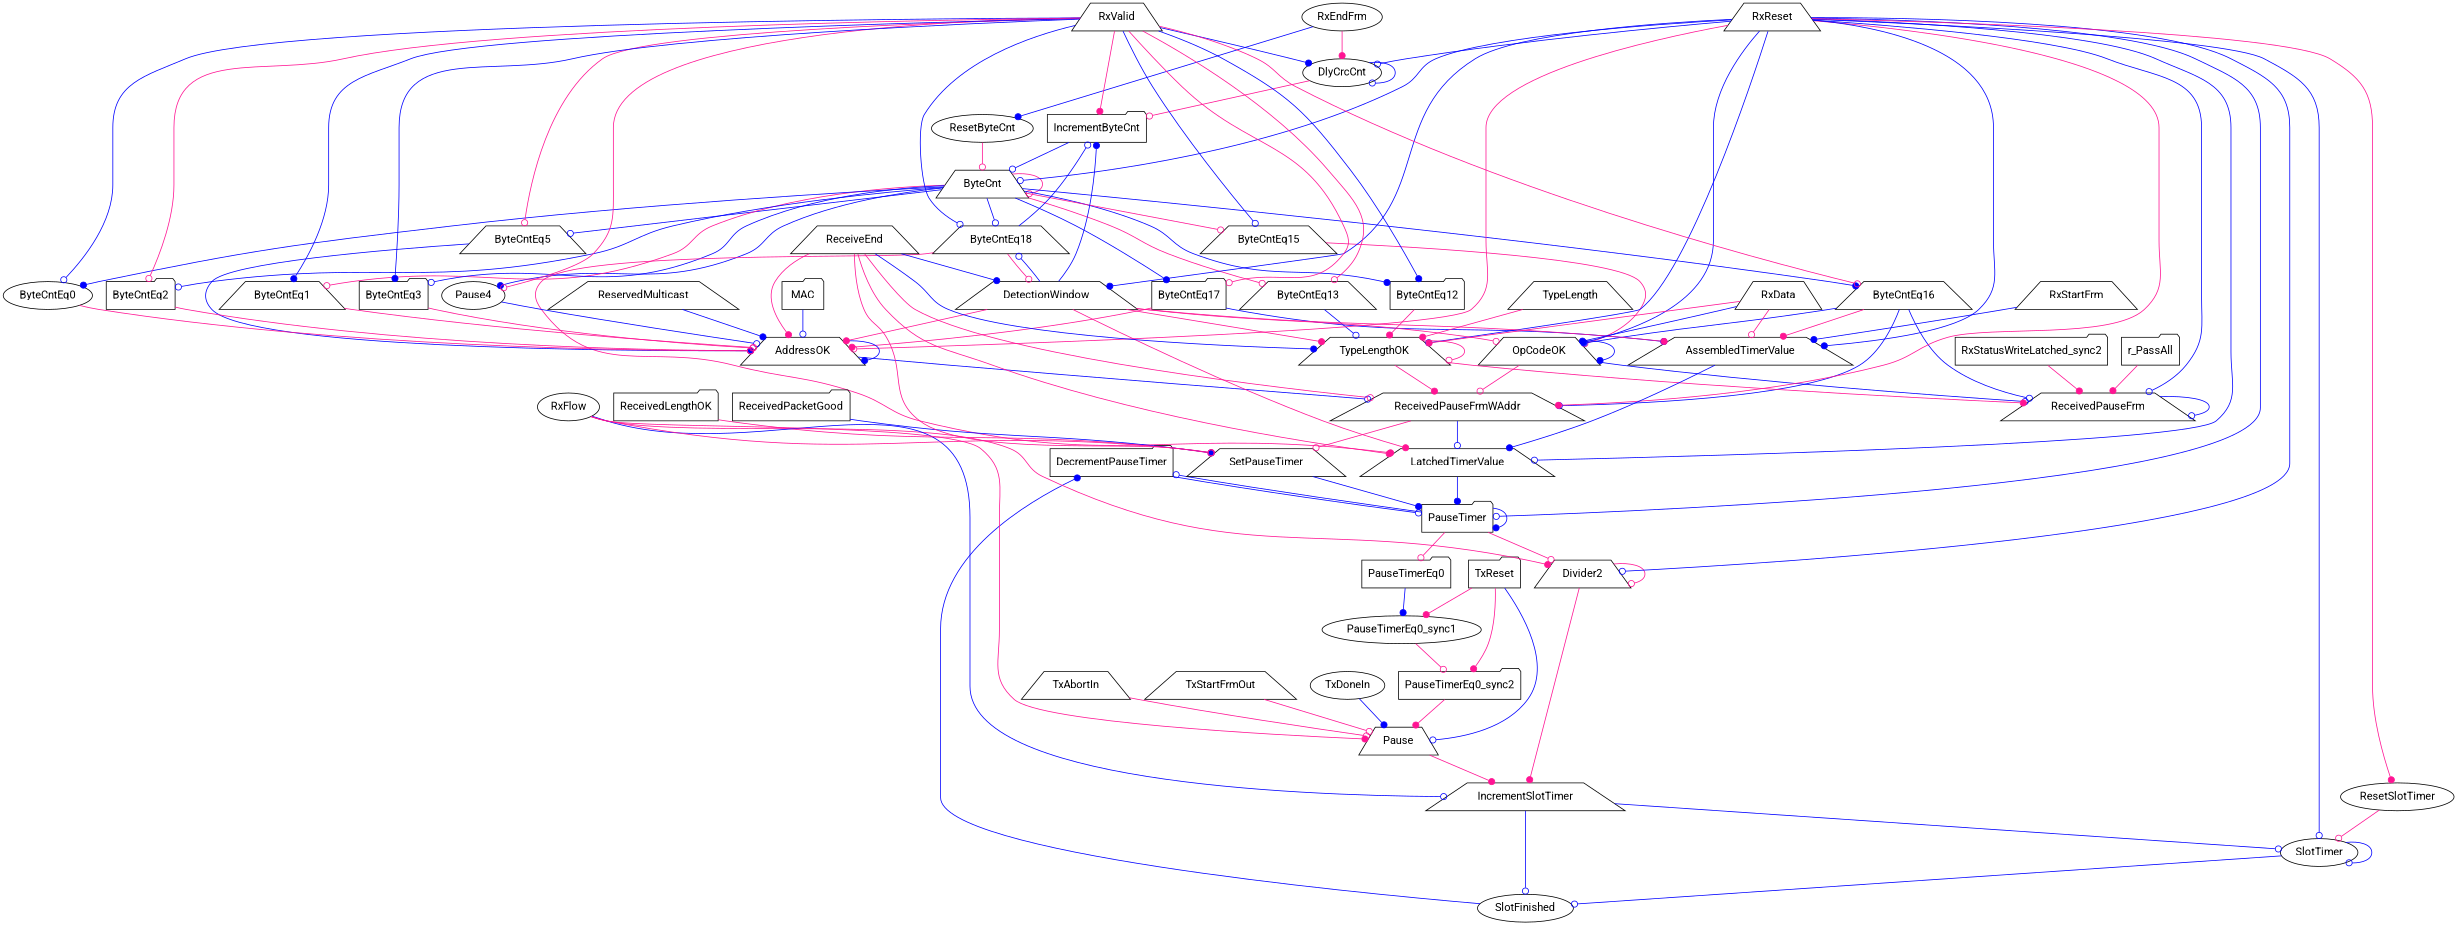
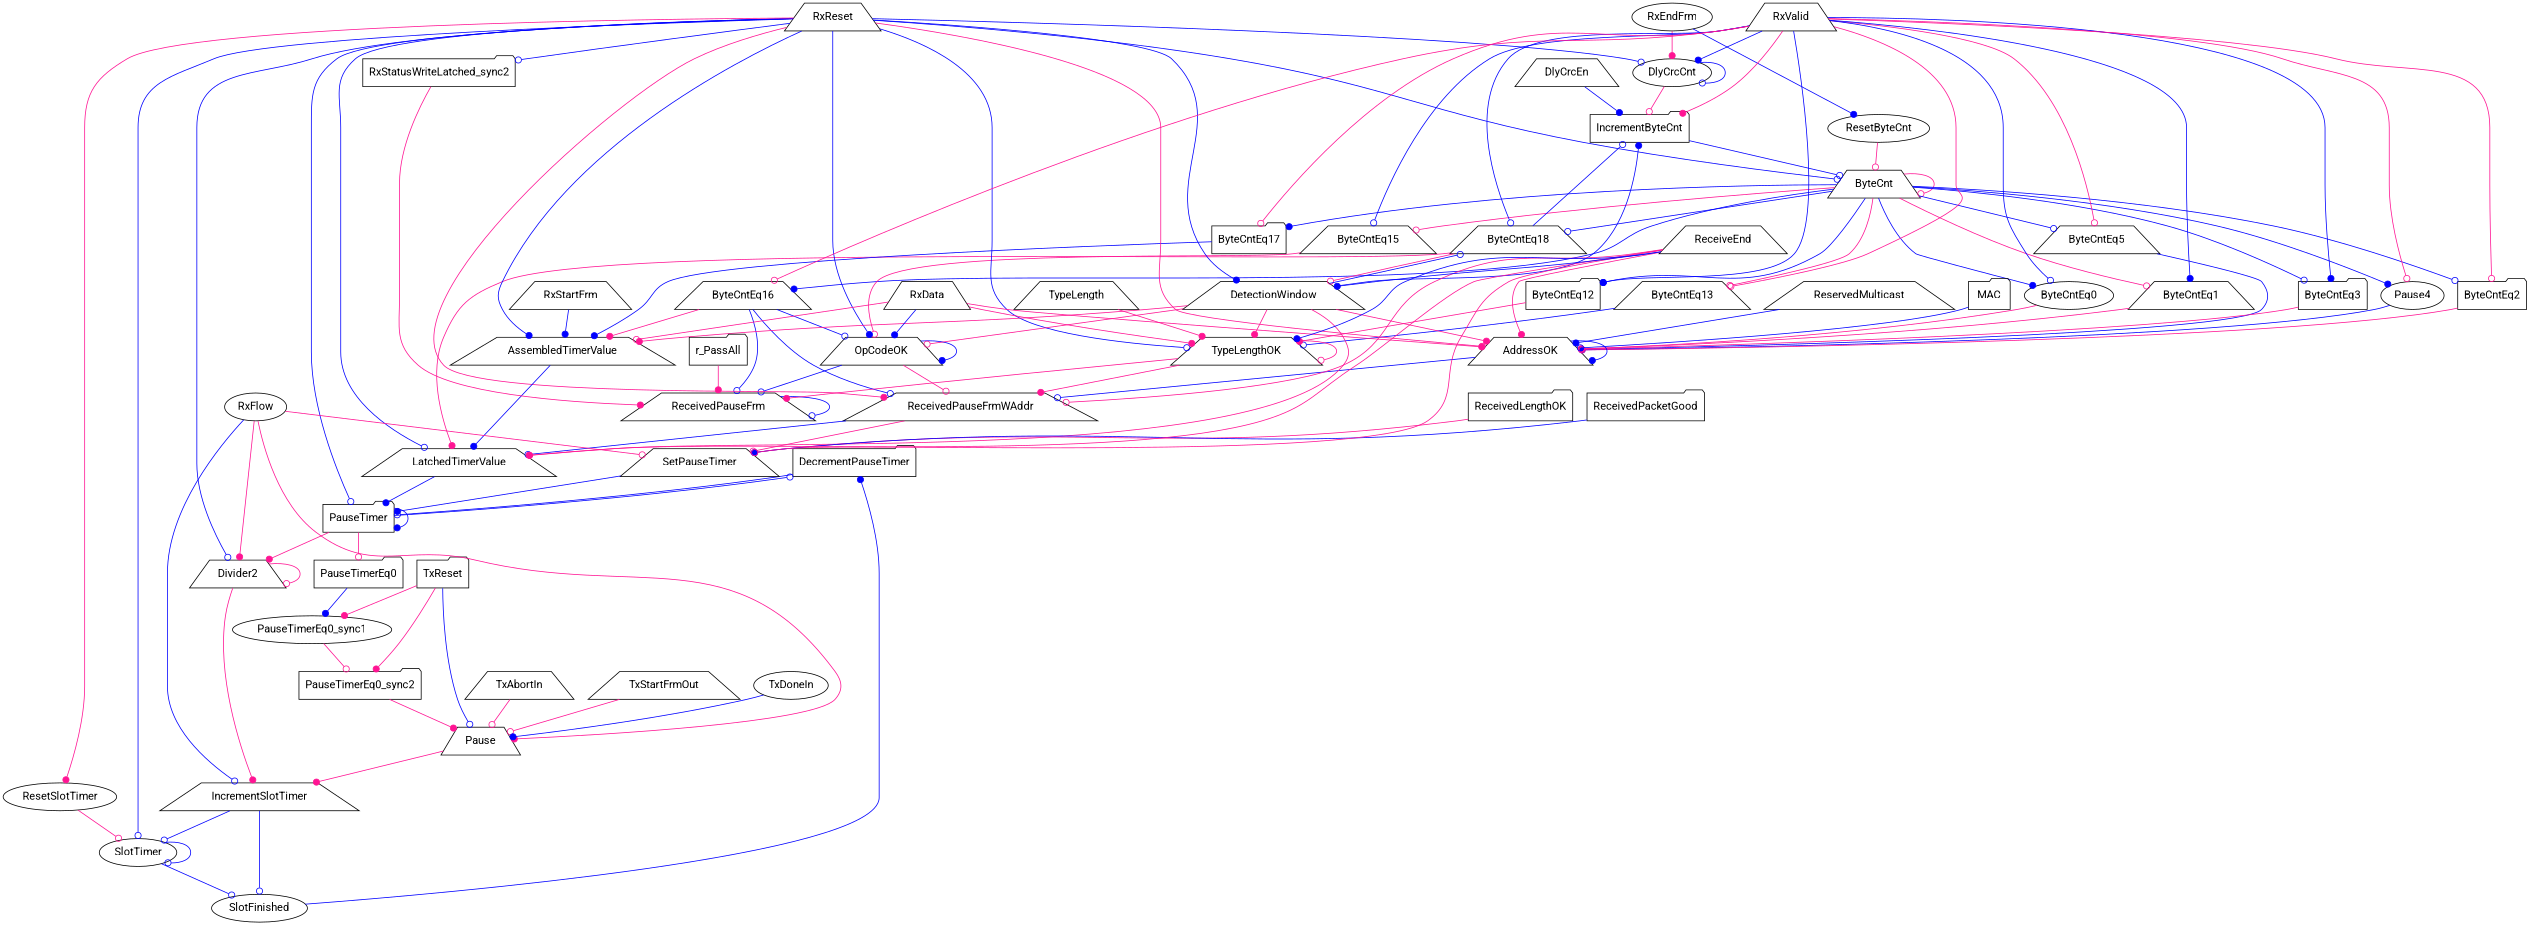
none -> (1567, 73)
(2161, 77) -> (656, 41)
(1004, 332) -> (1222, 327)
(1518, 545) -> (301, 545)
